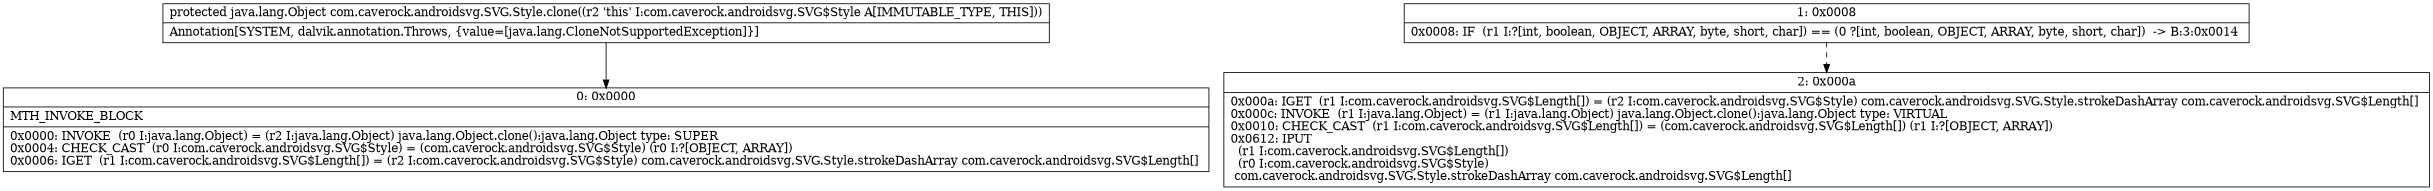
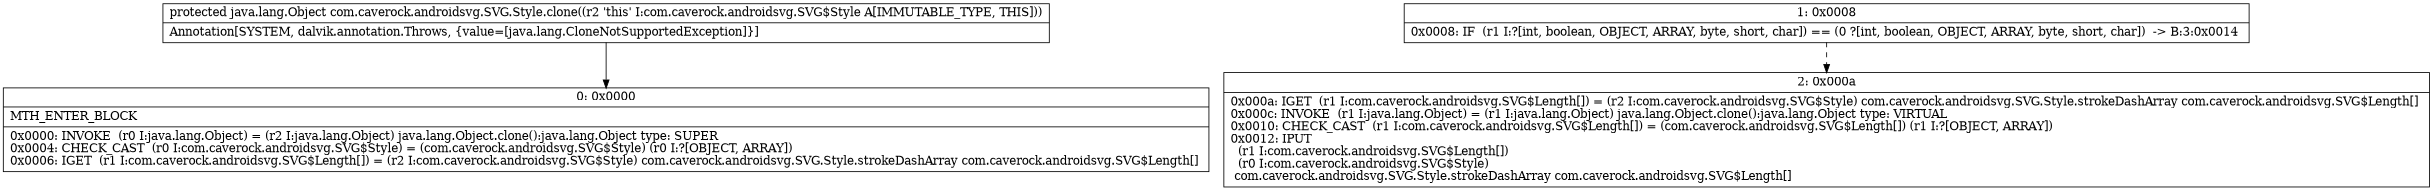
(76, 116) -> (74, 116)
(1275, 139) -> (1275, 139)
